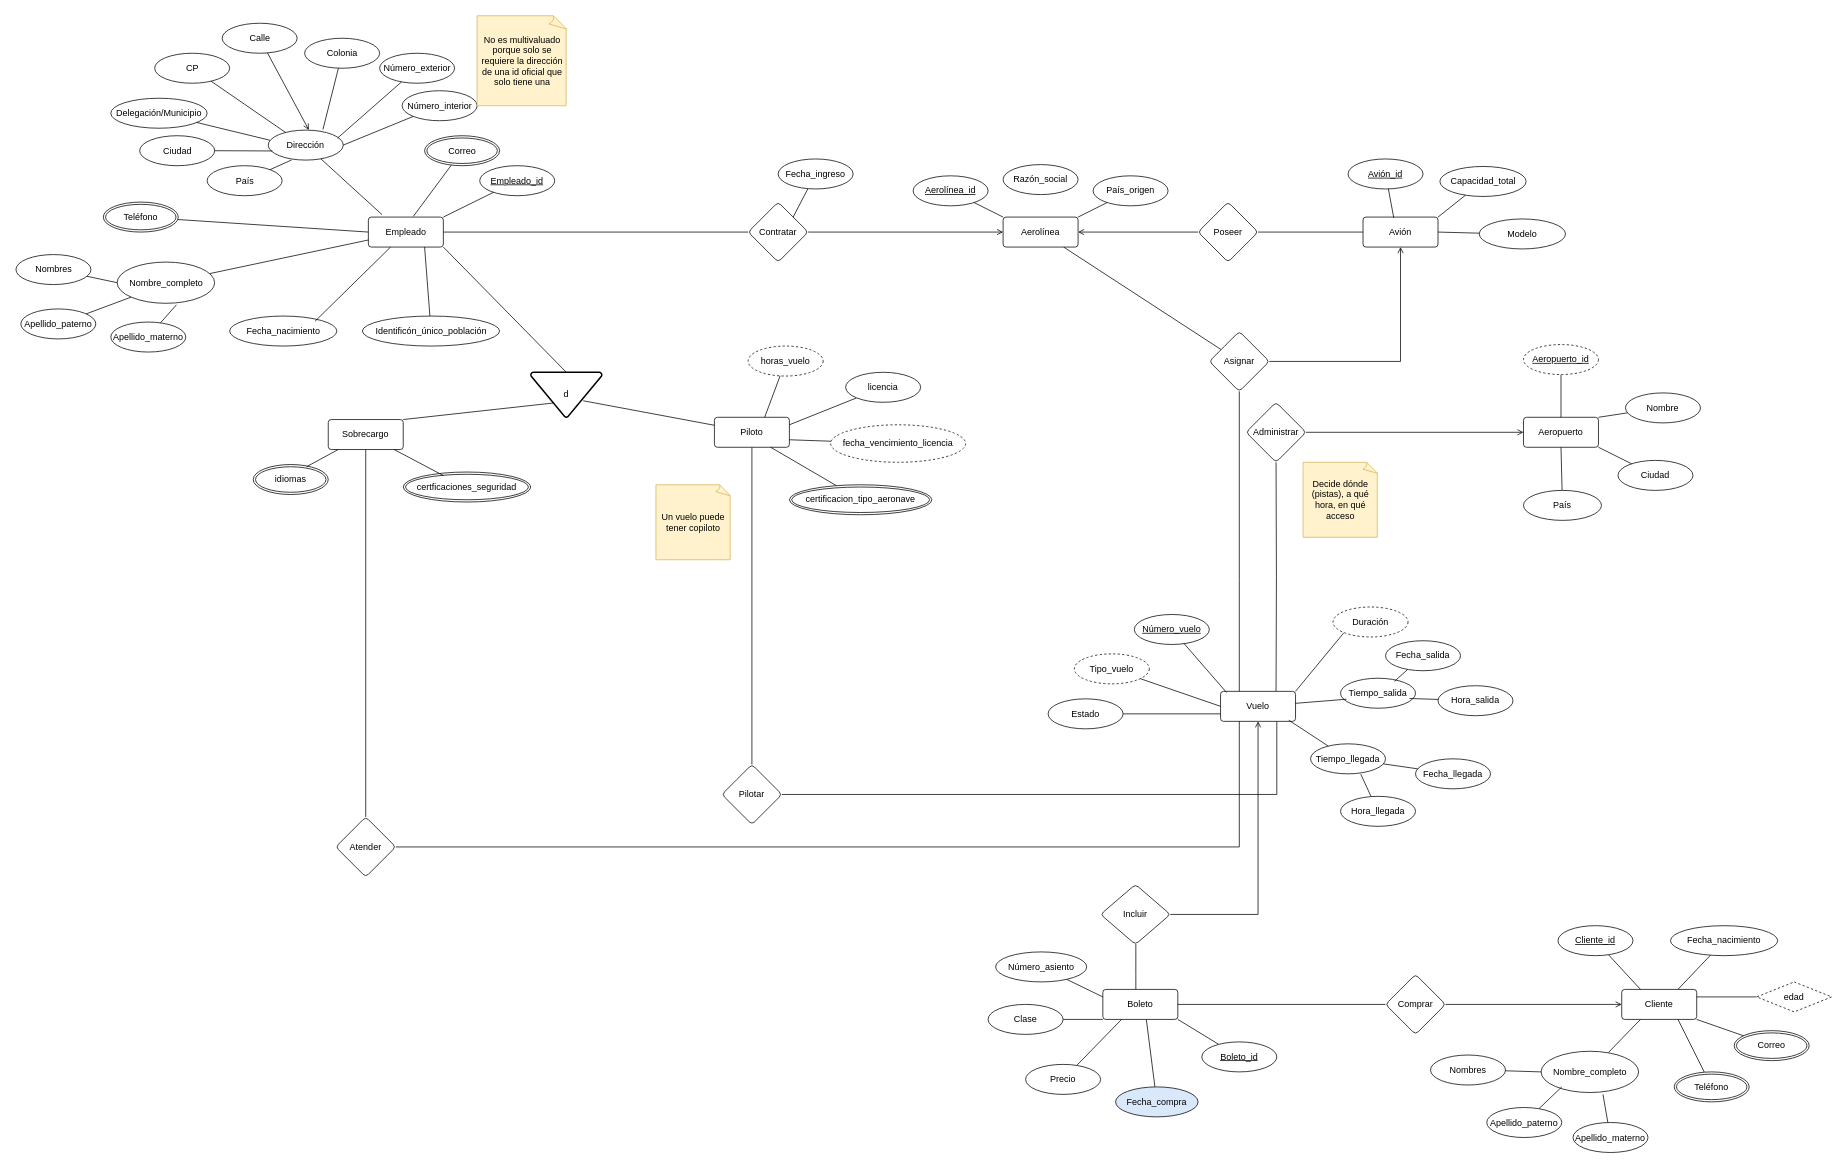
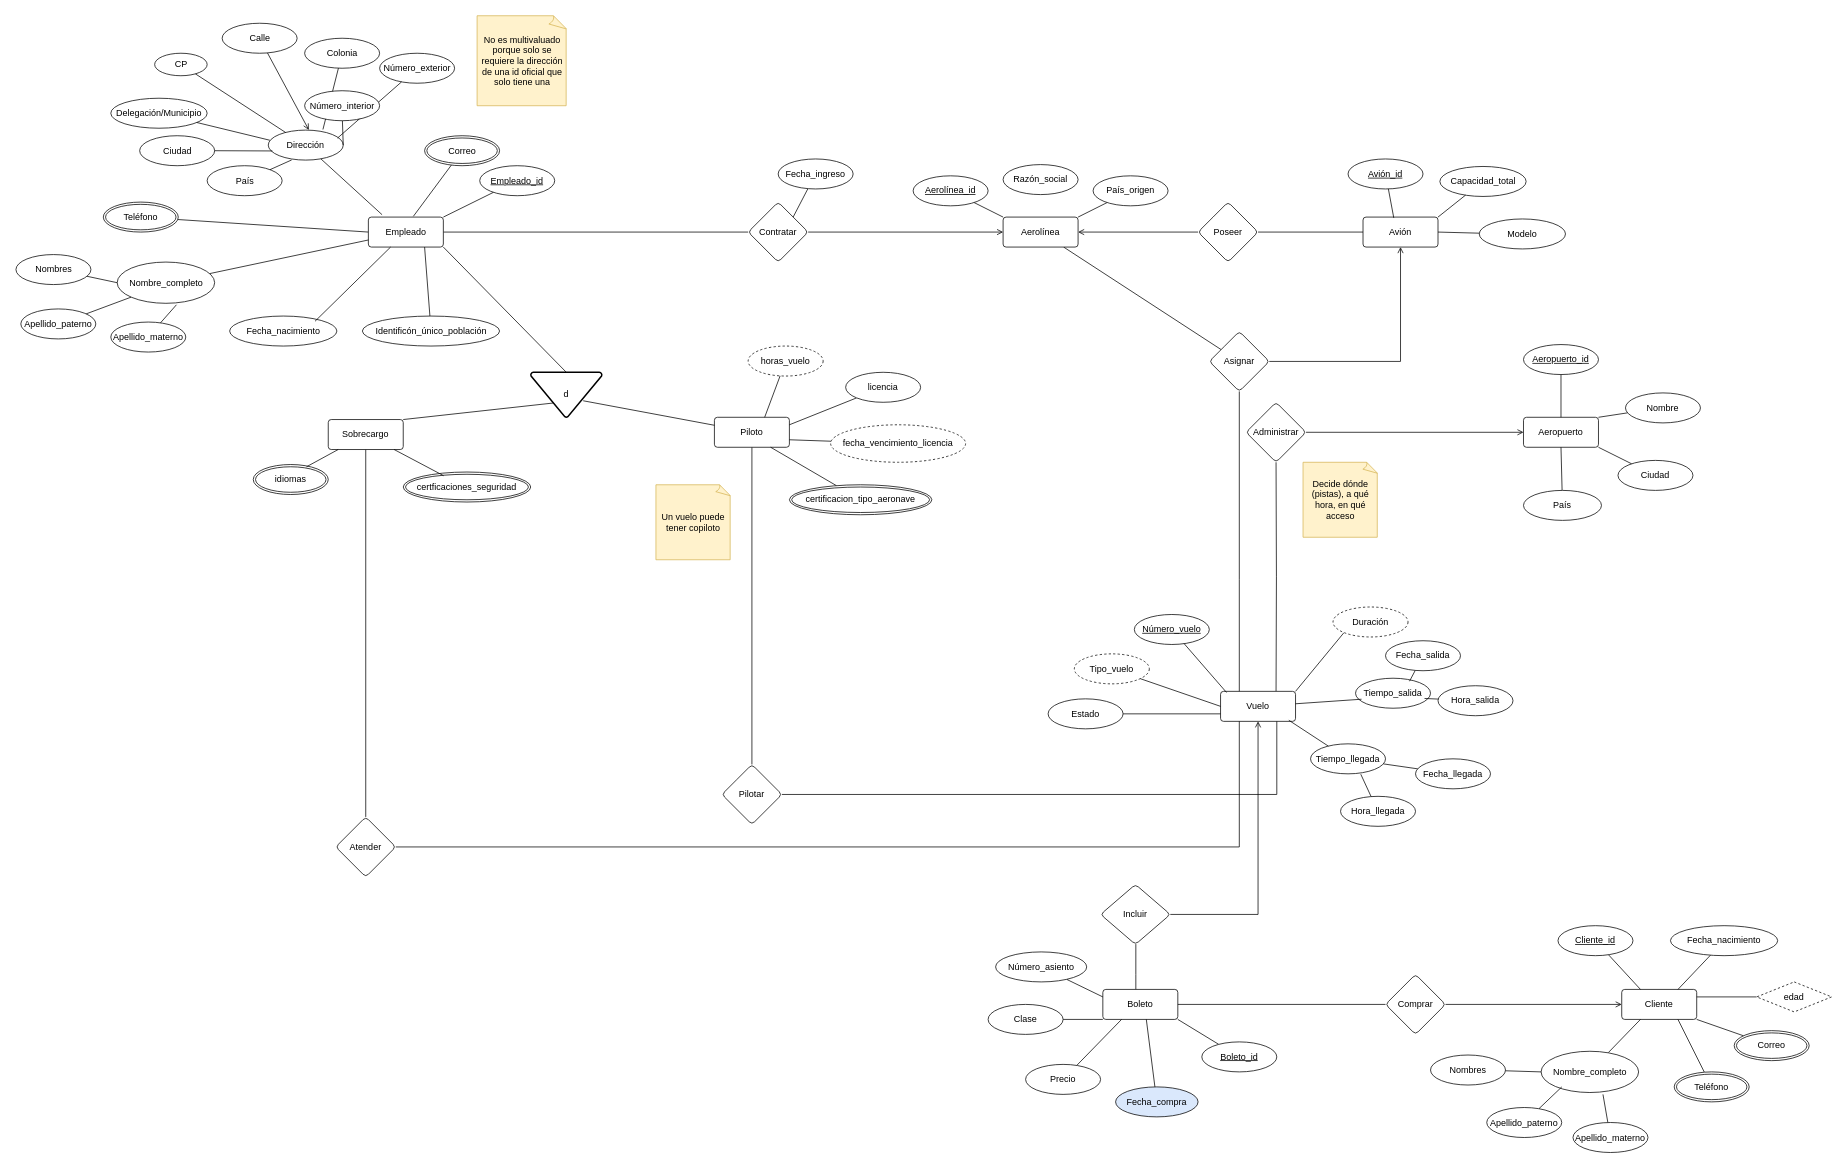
(192, 68) -> (181, 65)
(440, 106) -> (342, 106)
(1561, 360) -> (1561, 360)
(1378, 693) -> (1393, 693)
